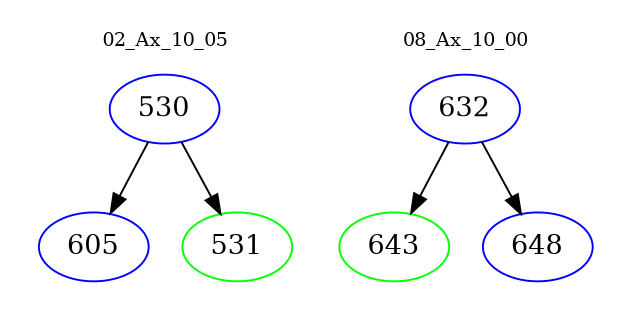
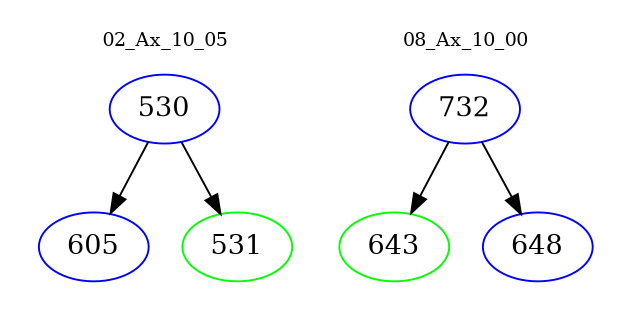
(465, 109) -> (465, 109)
